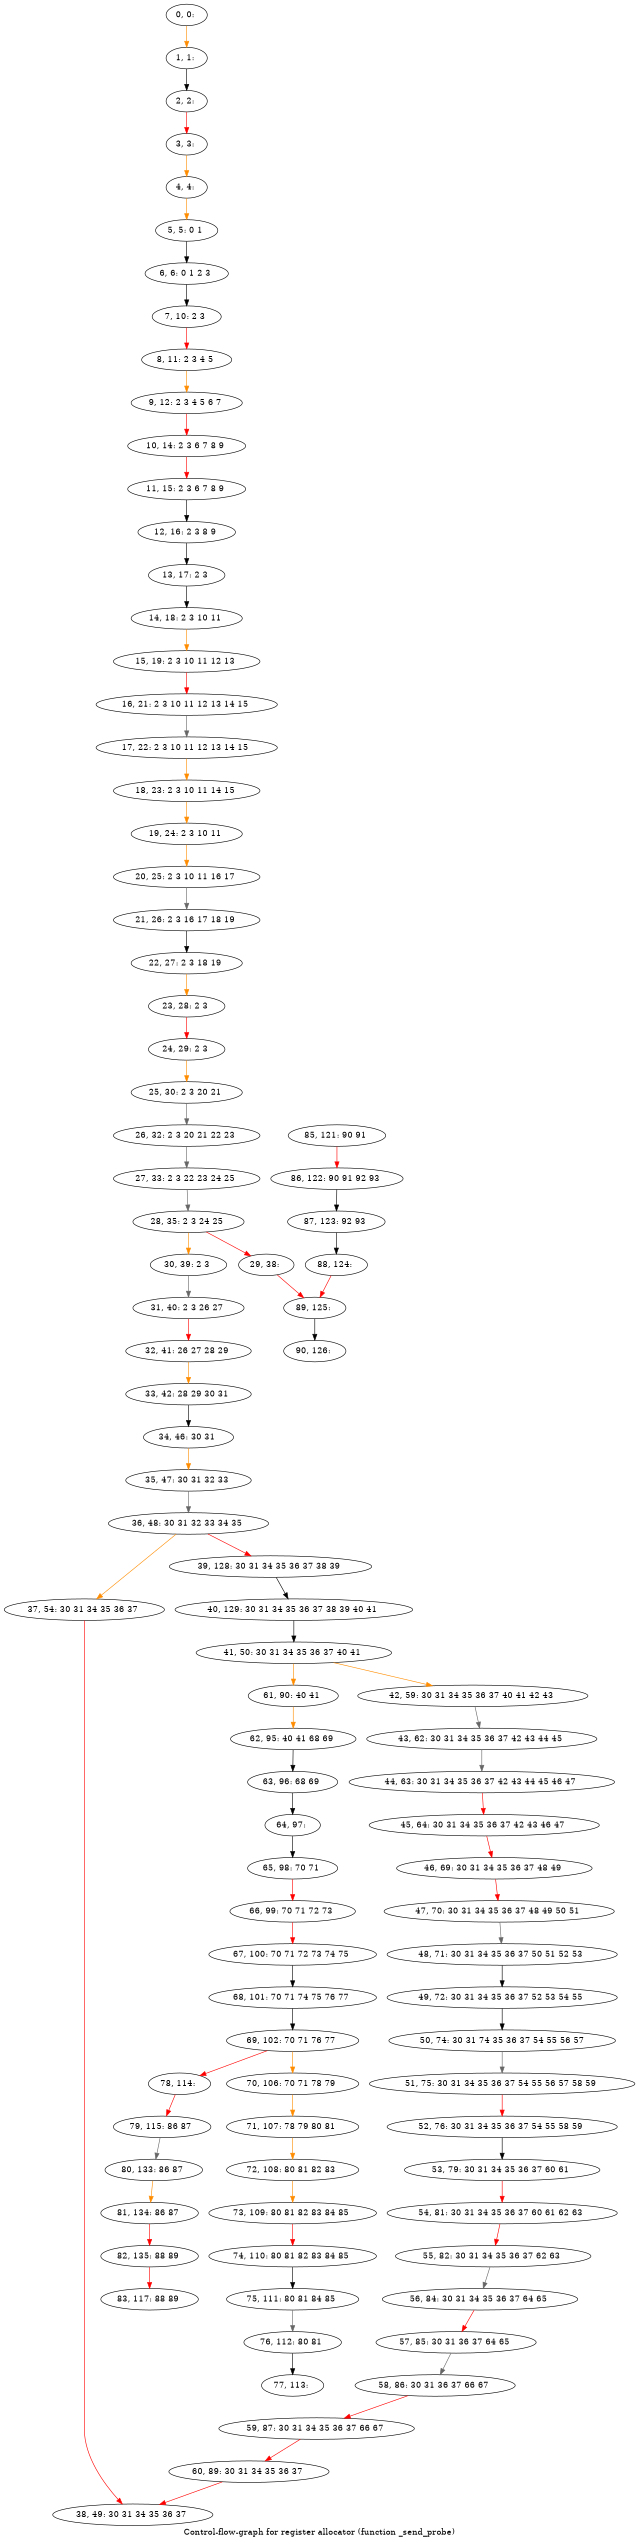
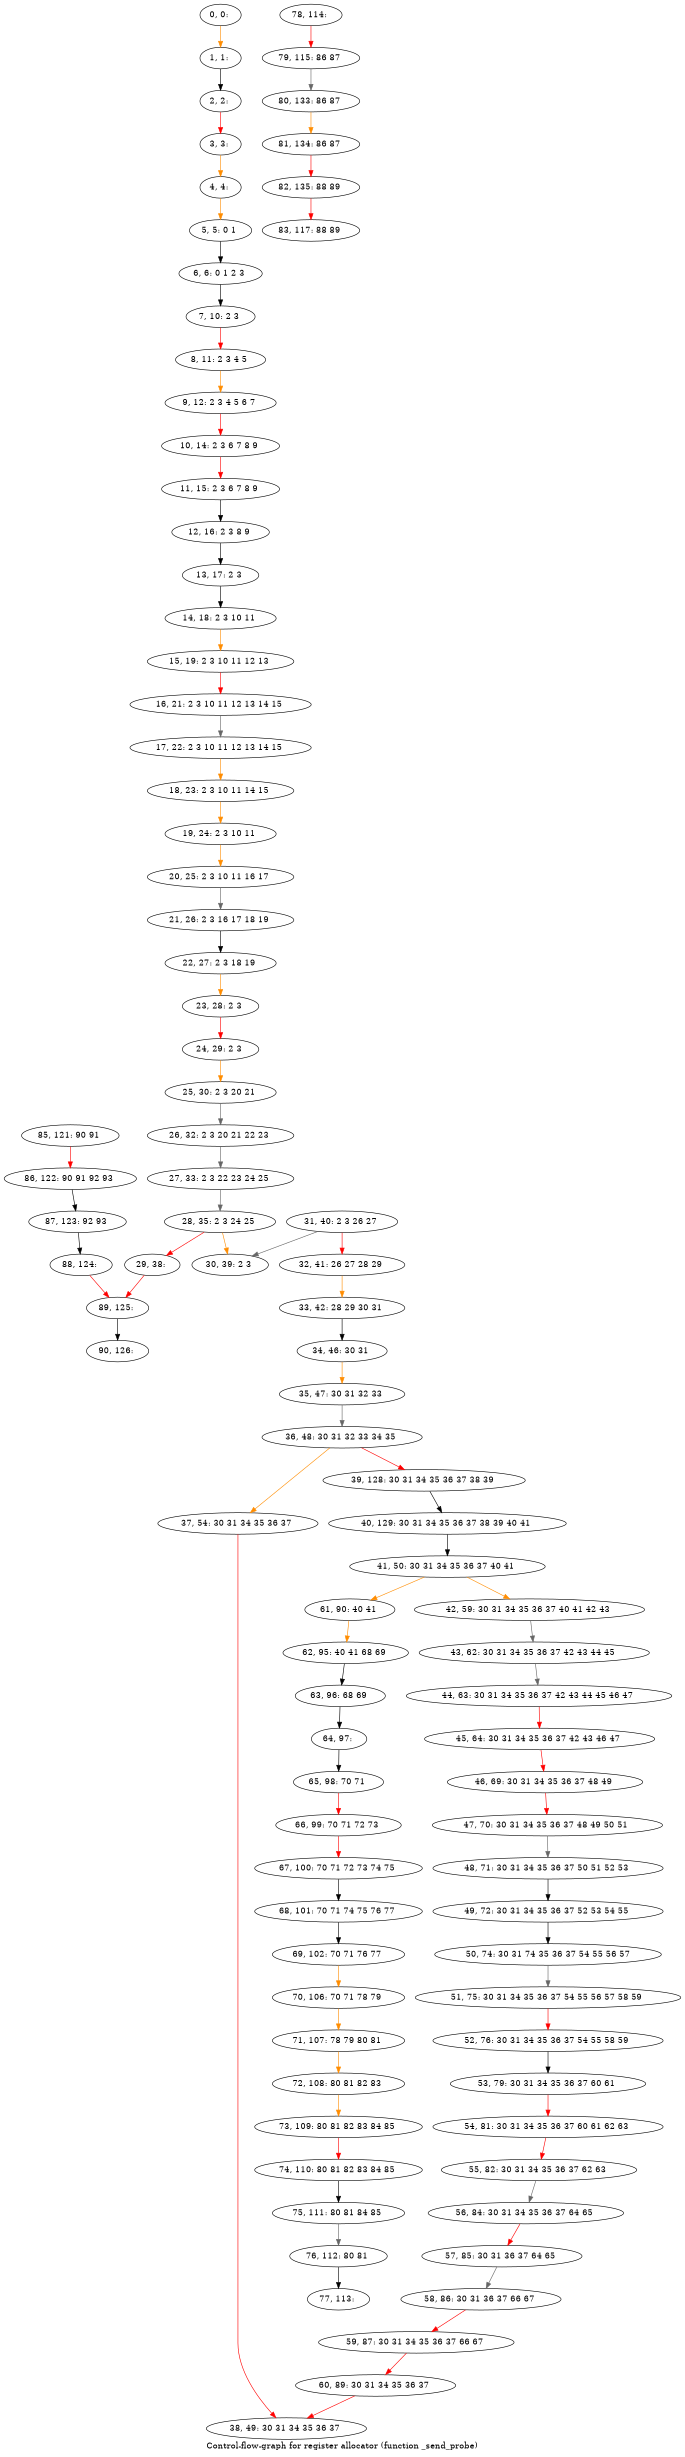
(188, 1283) -> (288, 1243)
(236, 2062) -> none
